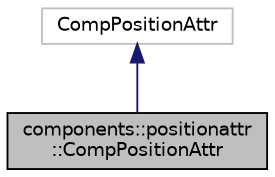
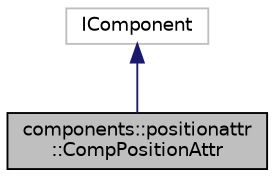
(137, 26) -> (137, 26)
